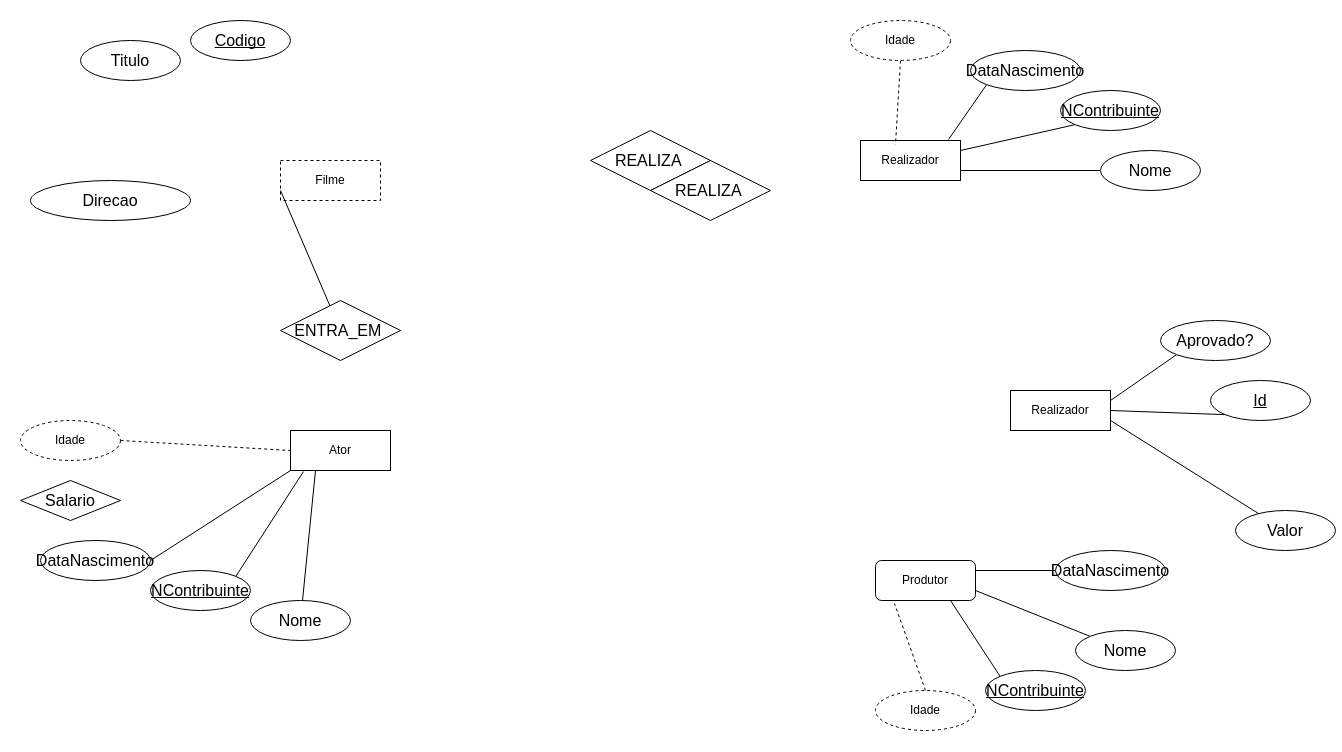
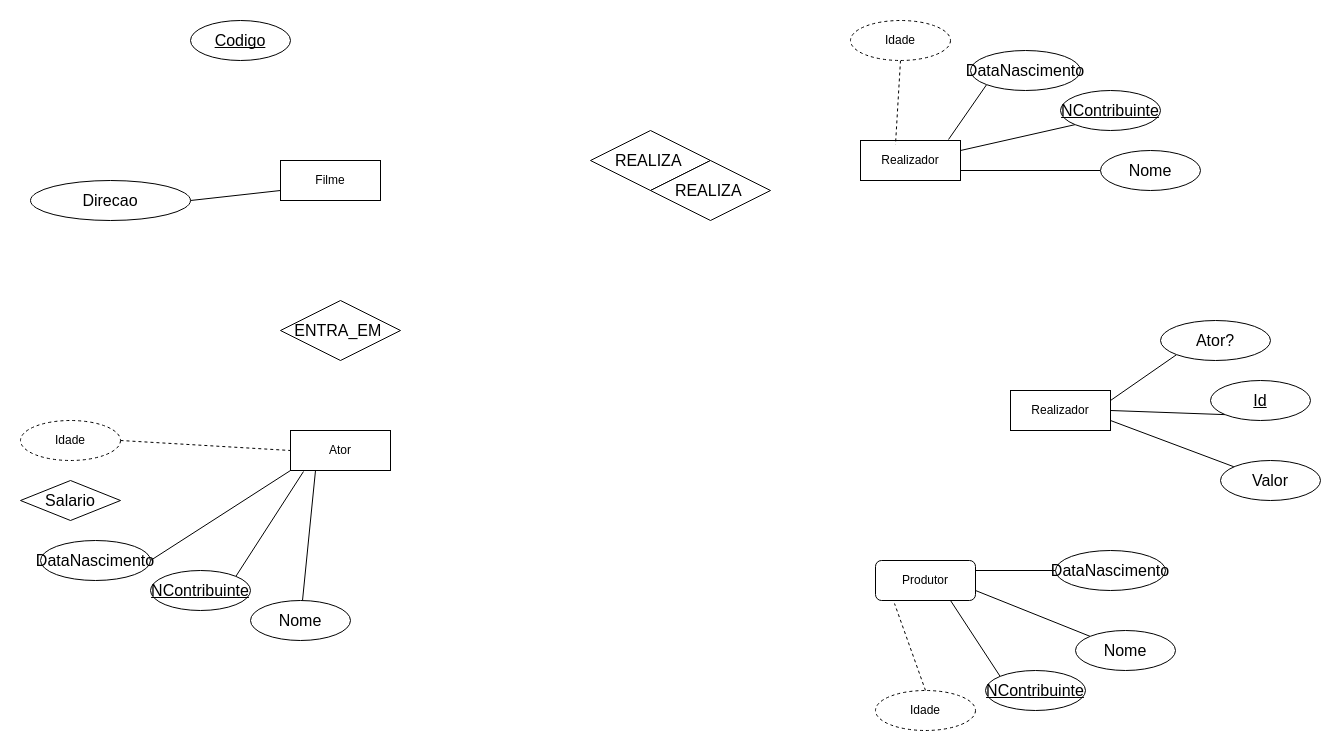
(131, 61) -> none
(331, 181) -> (331, 181)
(305, 248) -> (236, 196)
(1216, 341) -> (1216, 341)
(1286, 531) -> (1271, 481)
